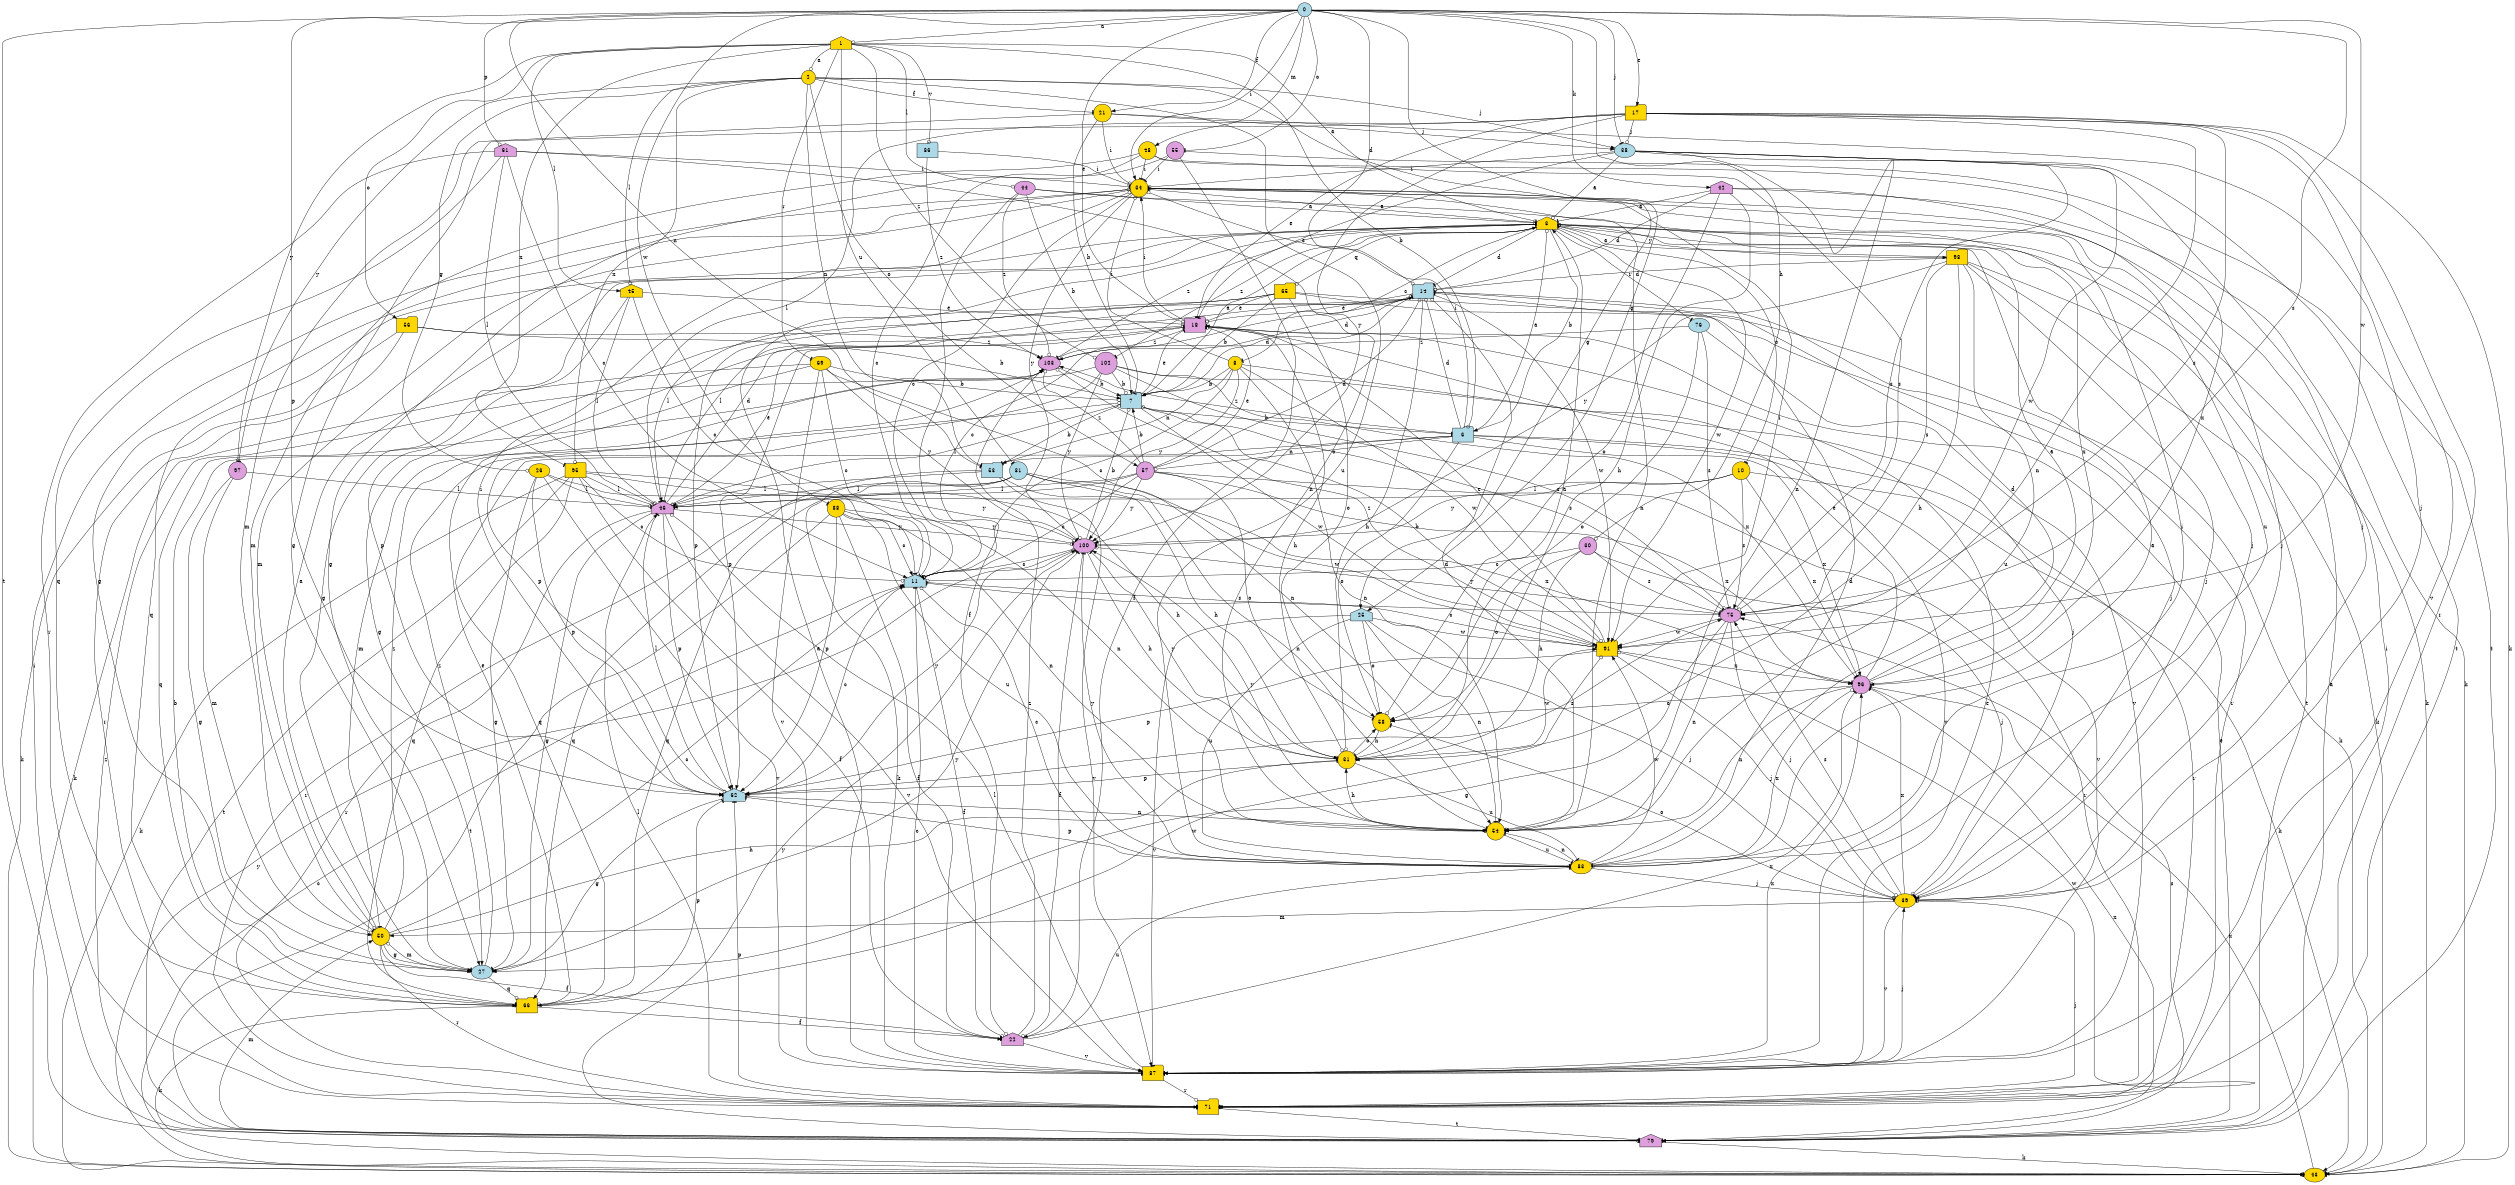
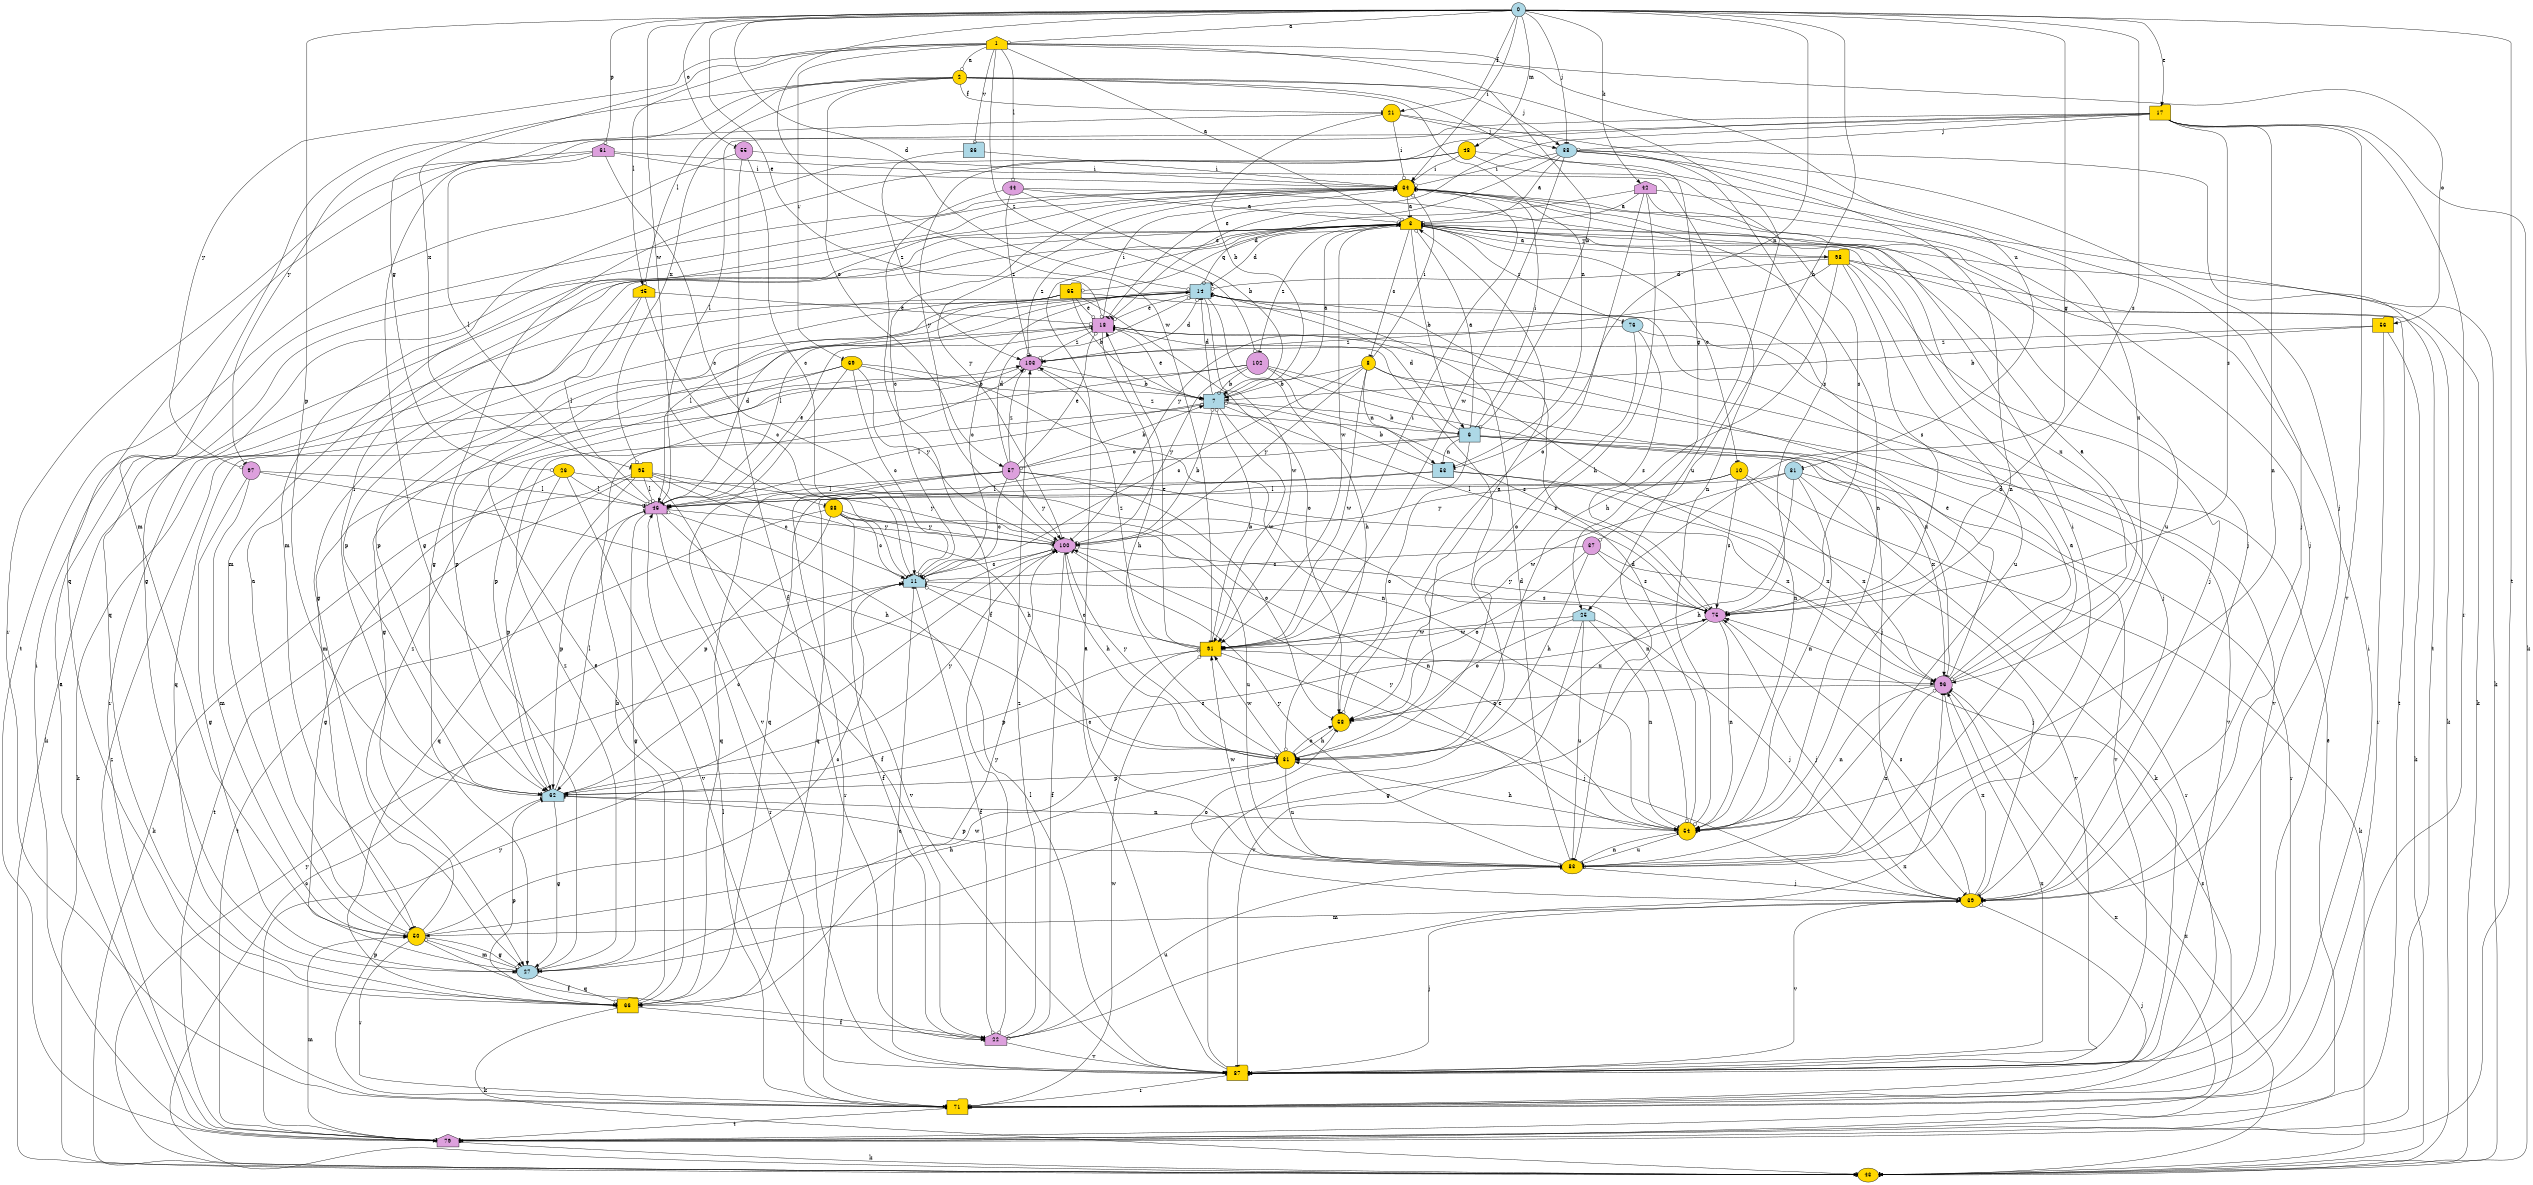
(1588, 546) -> (1592, 546)
none -> (779, 589)
